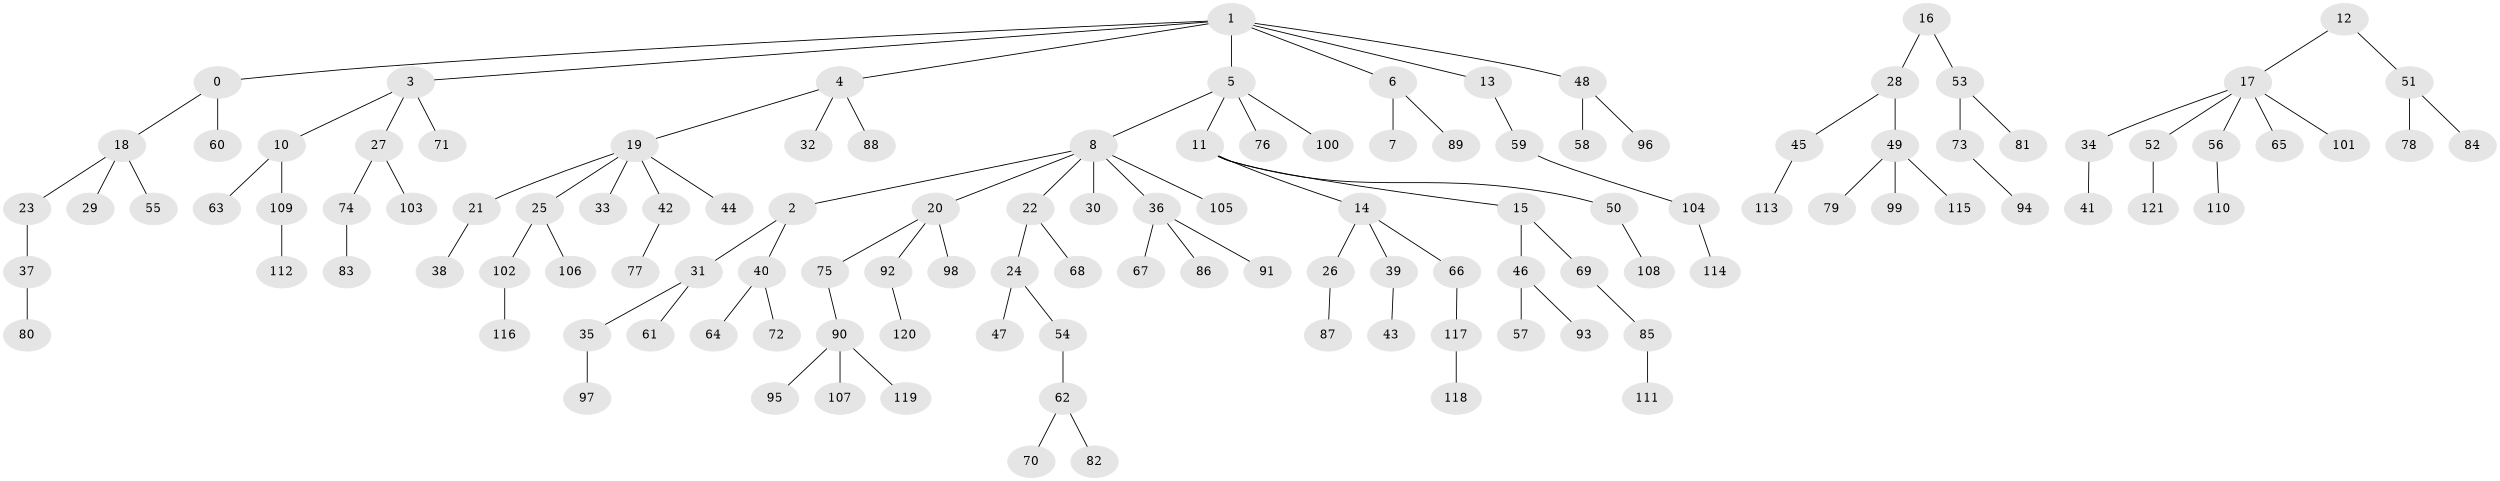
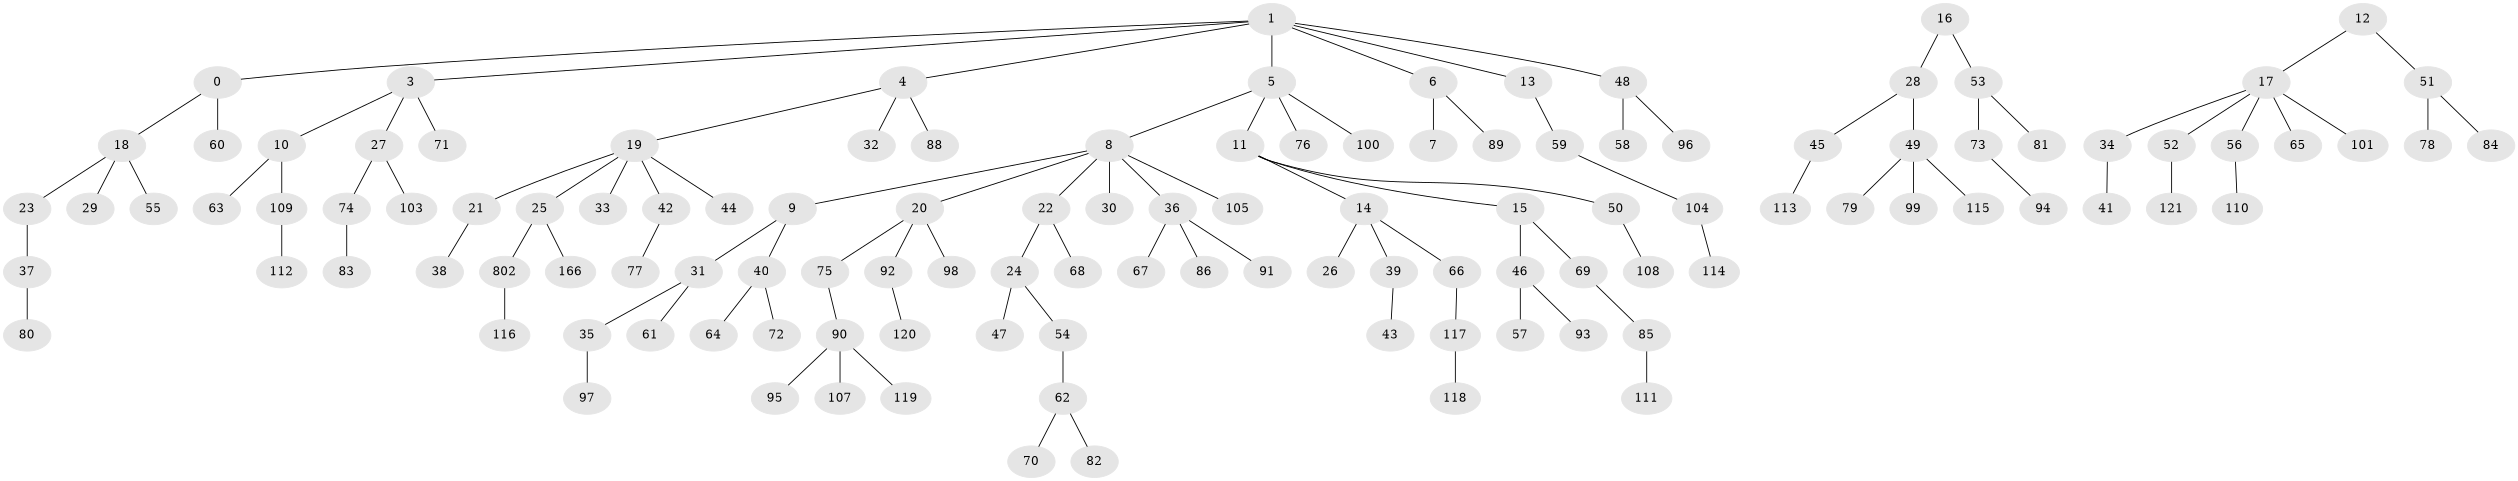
(793, 209) -> (793, 209)
(505, 272) -> (505, 272)
(571, 272) -> (571, 272)
(1328, 335) -> none
